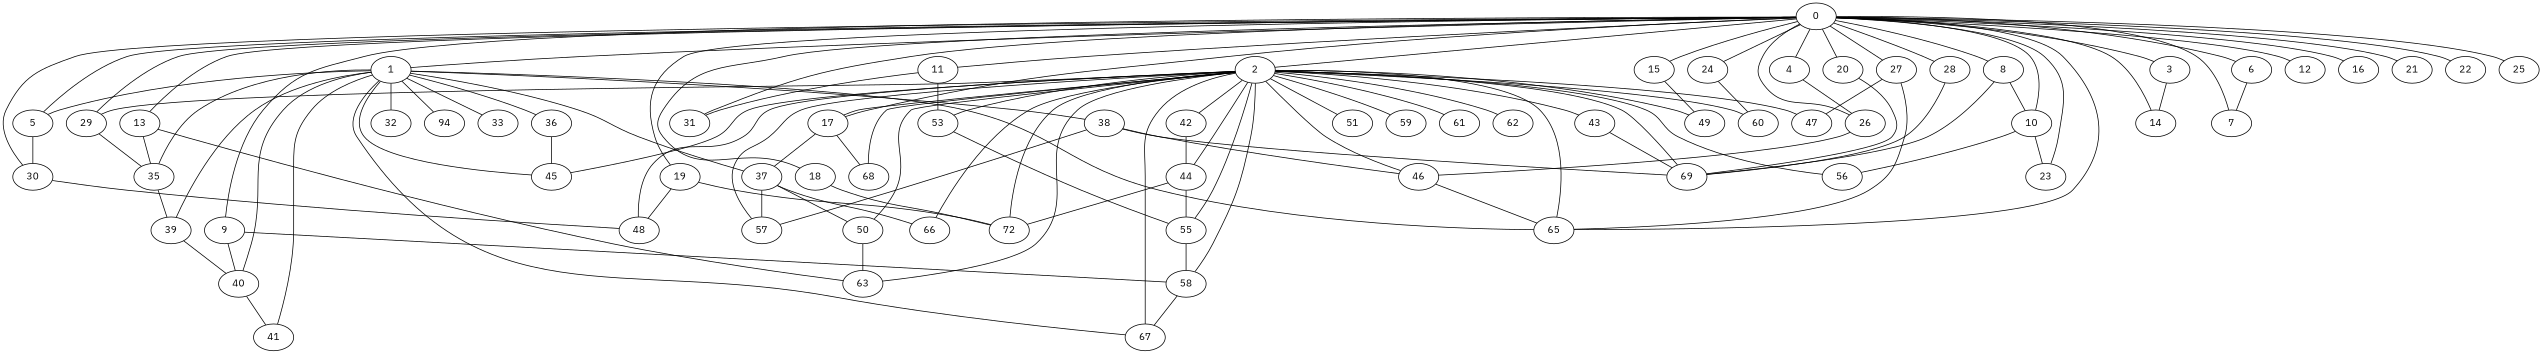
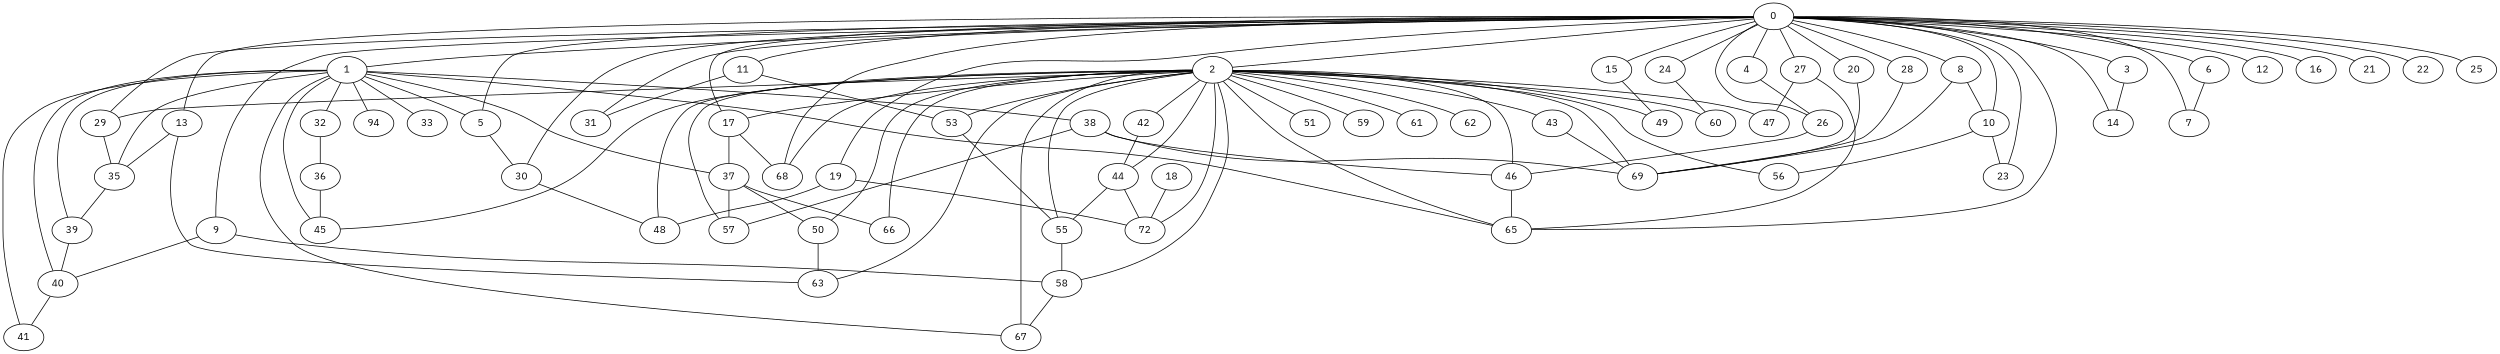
(835, 50) -> (1091, 35)
(483, 96) -> (320, 150)
